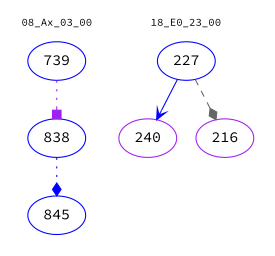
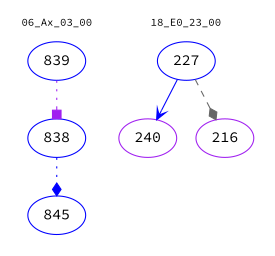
(57, 23) -> (57, 23)
(57, 61) -> (57, 61)
